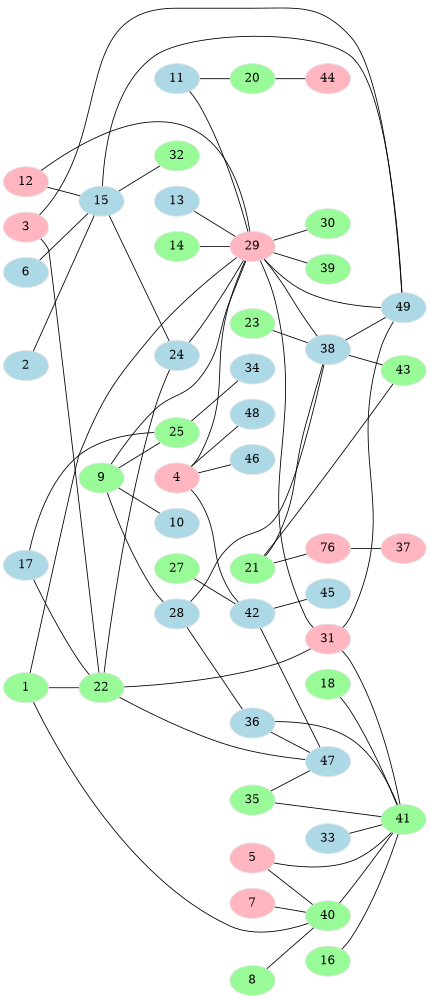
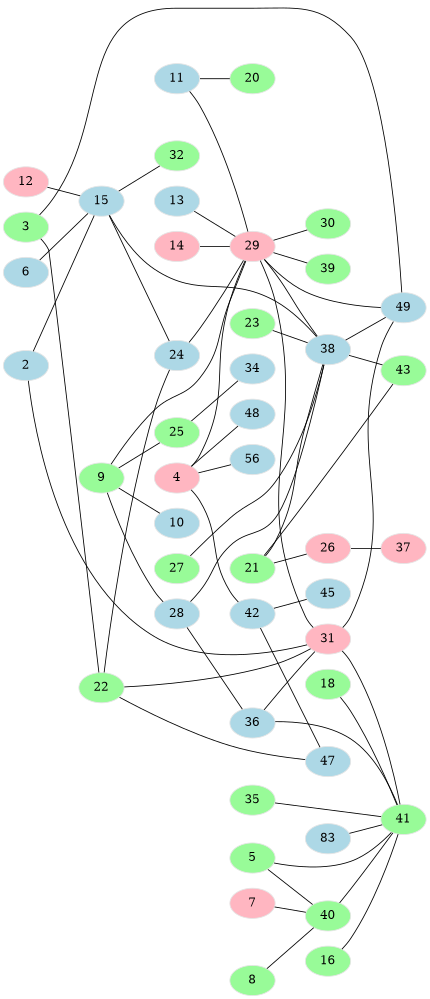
(303, 40) -> (206, 286)
(328, 79) -> none
(172, 123) -> none
(26, 227) -> (26, 227)
(177, 246) -> (177, 246)
(253, 460) -> (253, 460)
(328, 548) -> (328, 548)
(26, 565) -> none
none -> (104, 590)
(215, 591) -> (272, 486)
(26, 688) -> none
(290, 742) -> (291, 677)
(290, 781) -> none
(328, 839) -> (328, 839)
(253, 858) -> (253, 858)
